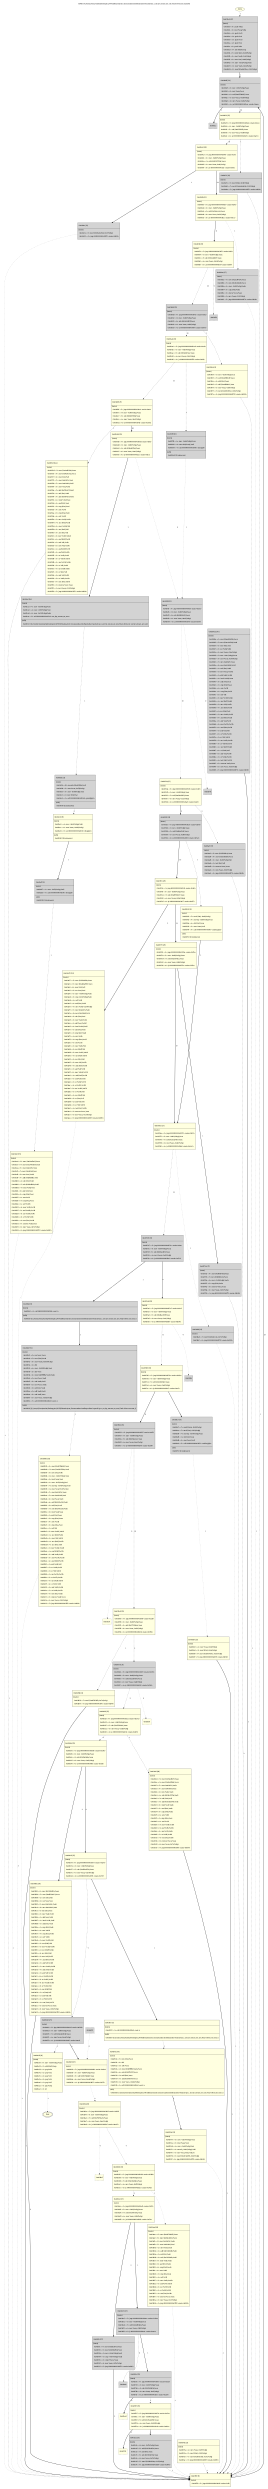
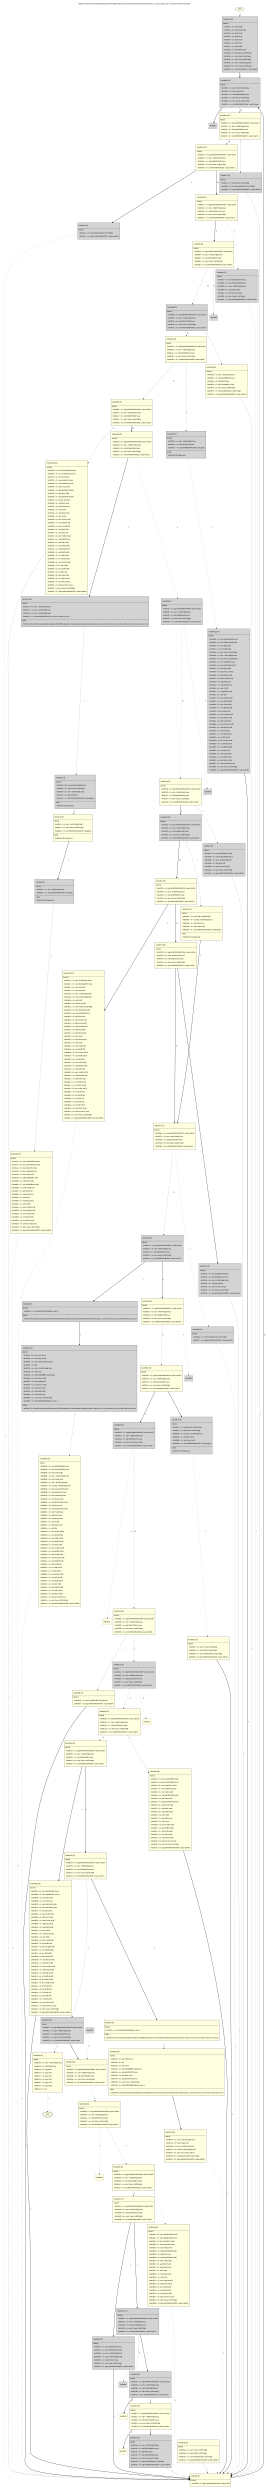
(184, 528) -> (202, 543)
